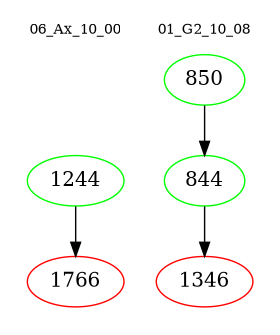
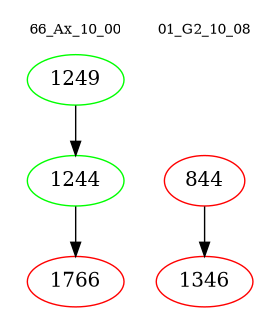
(76, 30) -> (76, 30)
none -> (76, 80)
(205, 80) -> none
(205, 181) -> (205, 181)
